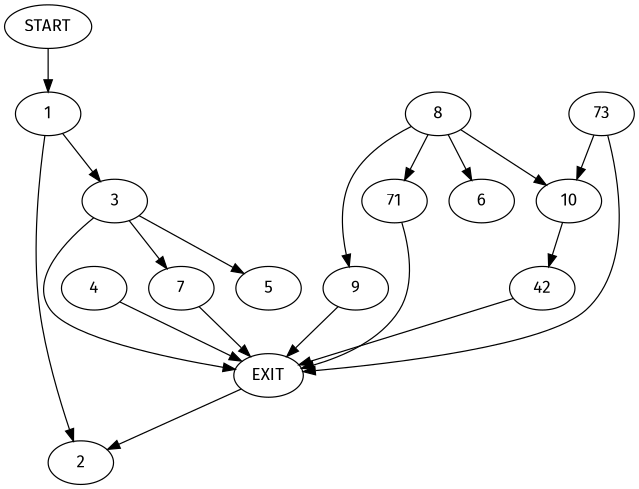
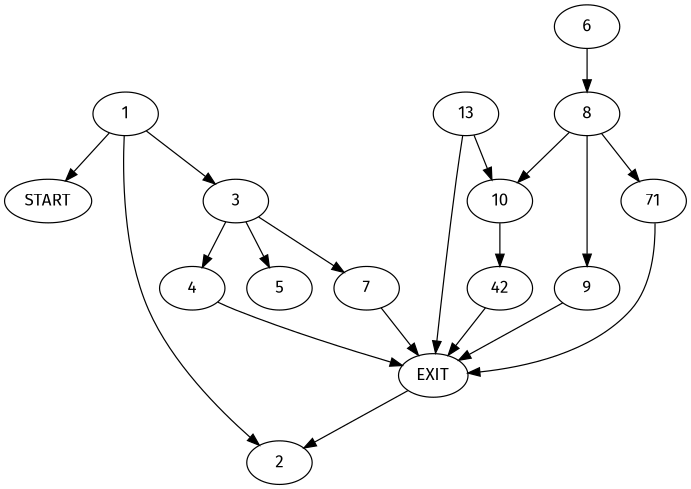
(48, 64) -> (92, 152)
(602, 114) -> (466, 114)
(457, 152) -> (587, 64)
(80, 330) -> (217, 239)
